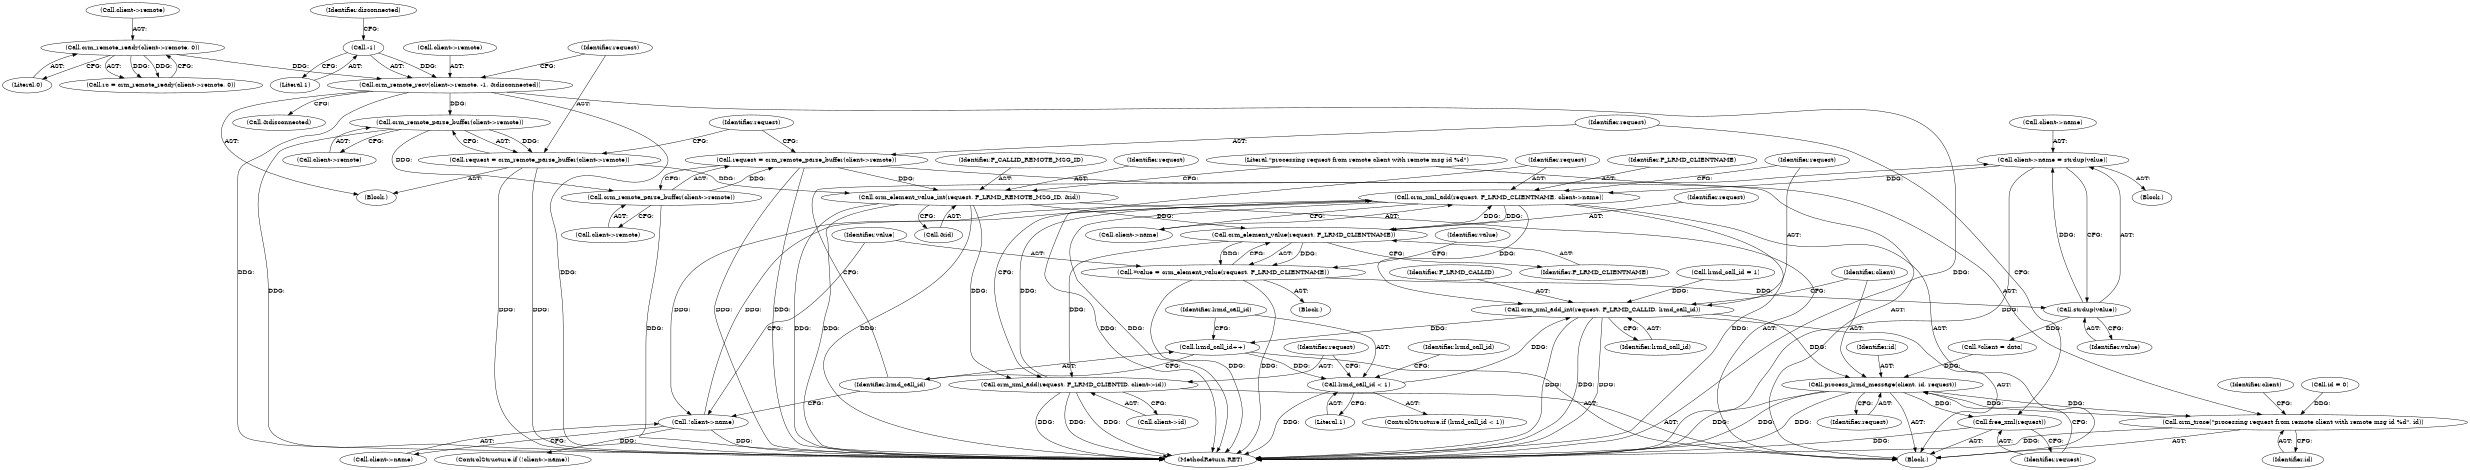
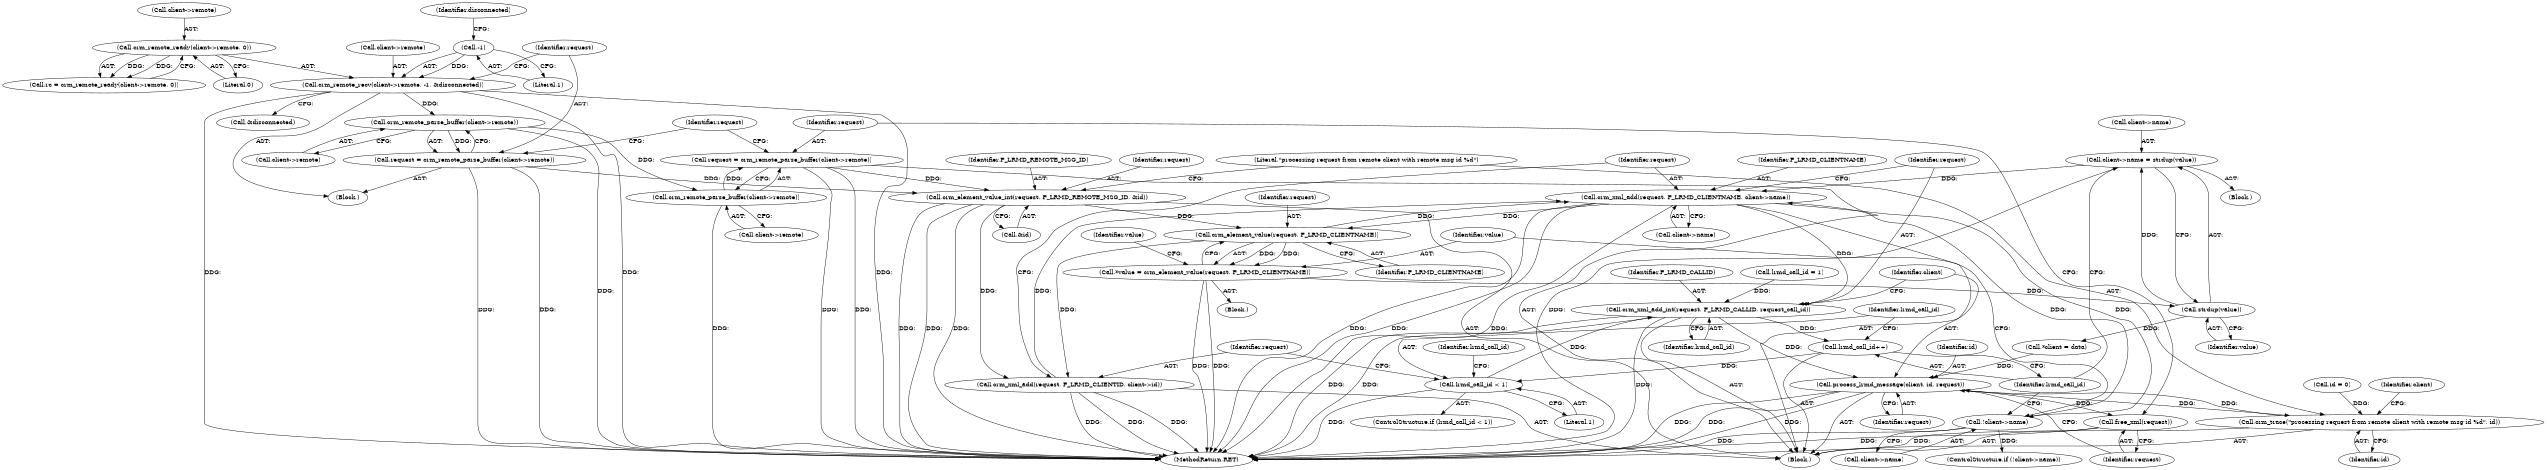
(302, 67) -> (310, 67)
(1021, 160) -> (1029, 160)
(1603, 310) -> (1708, 310)
(1162, 422) -> none
